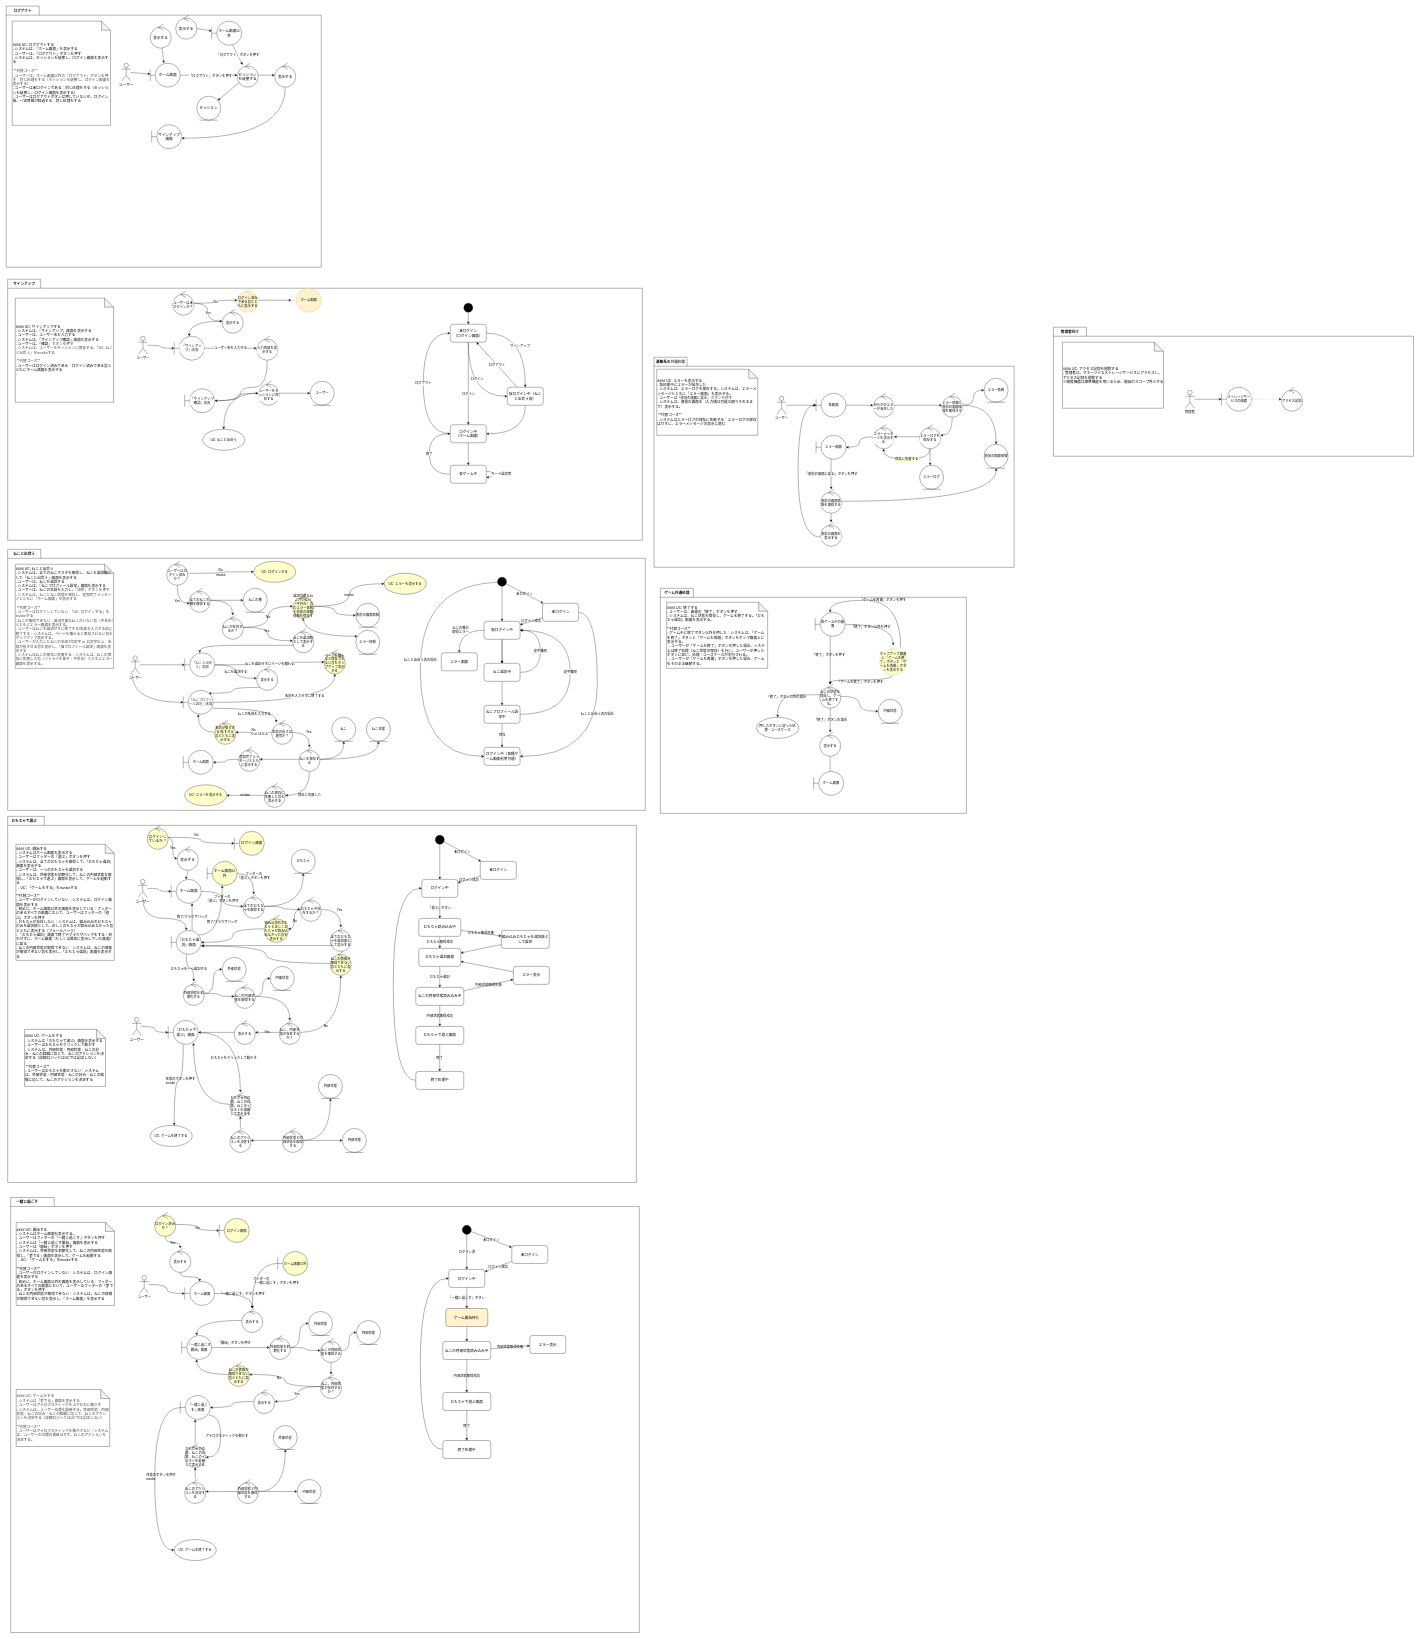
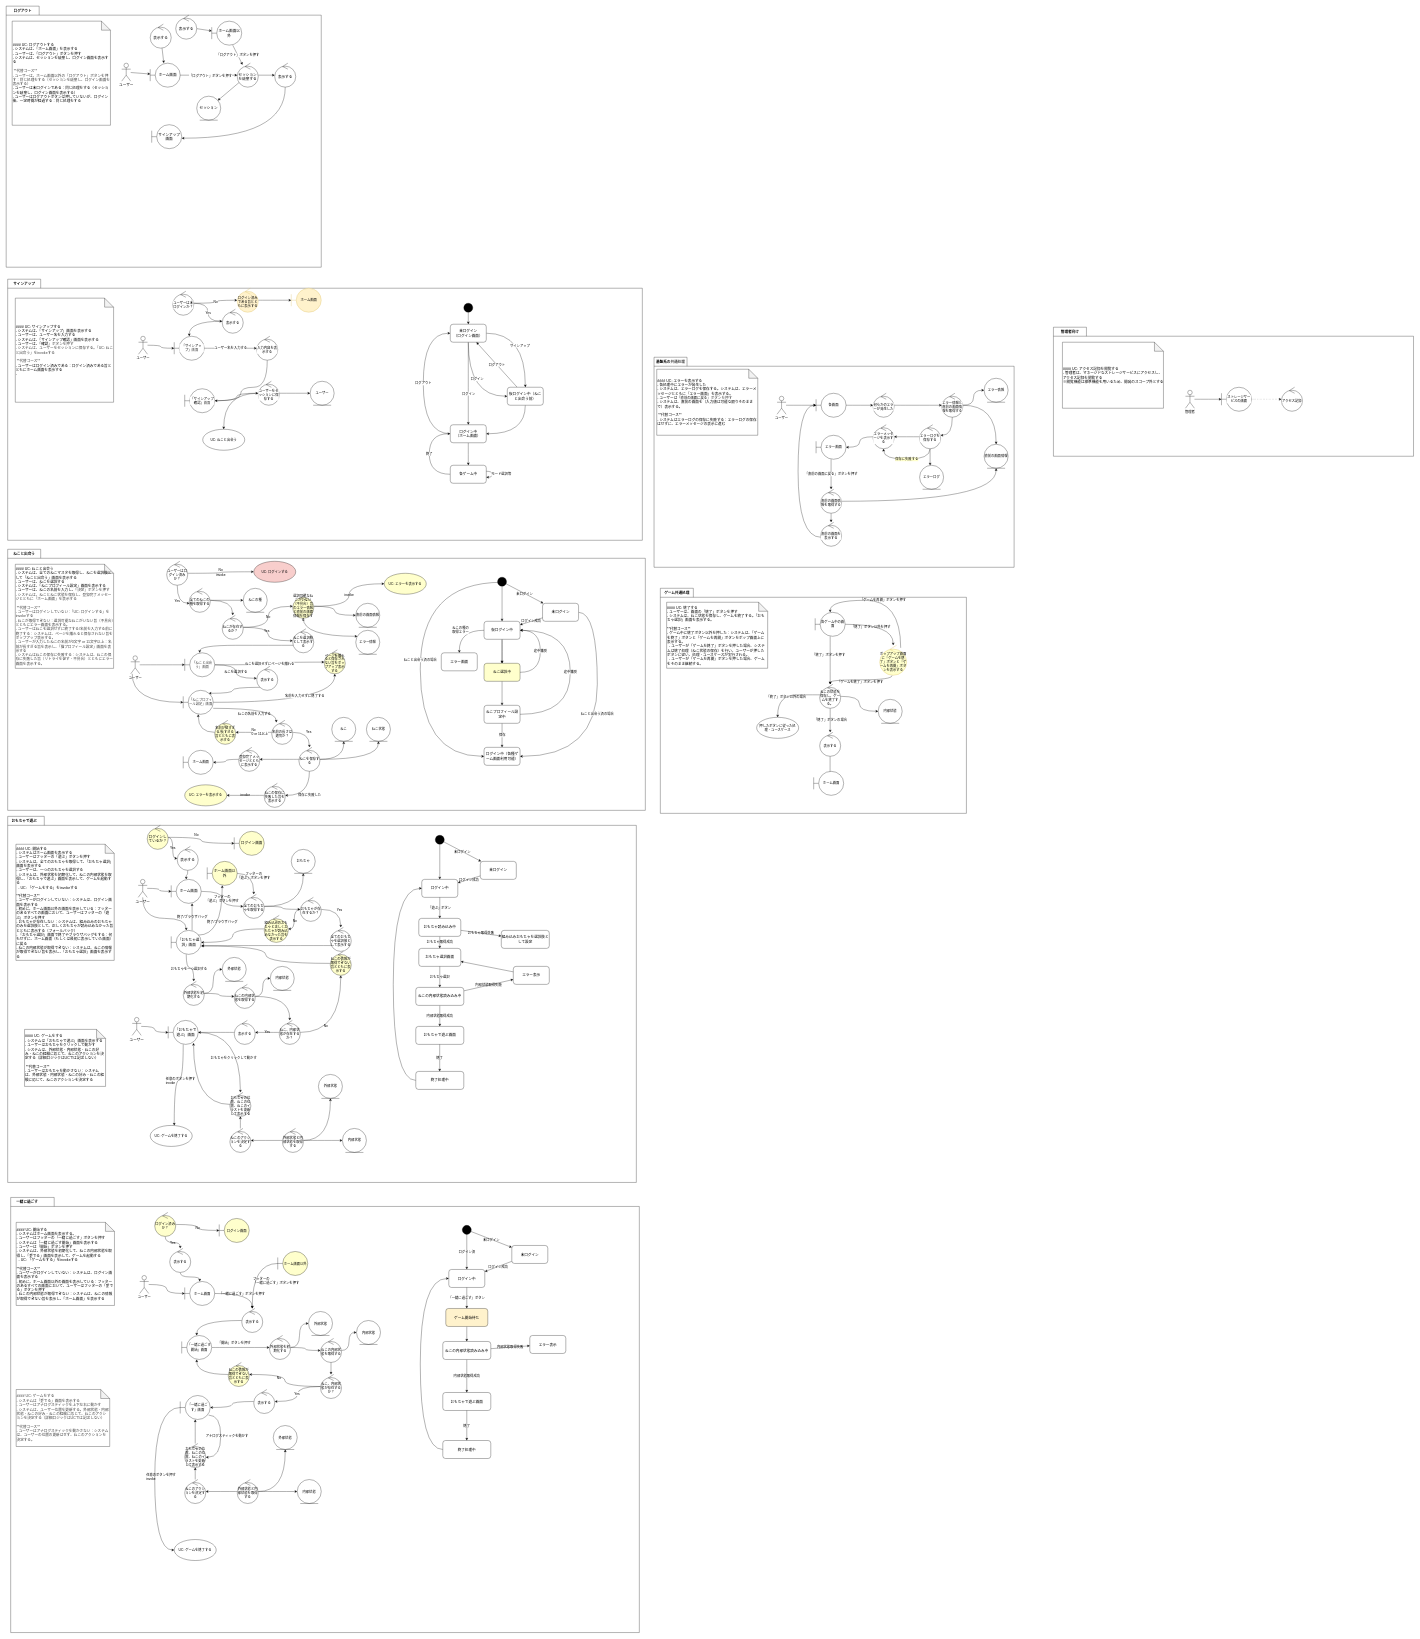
(275, 572) -> (275, 572)
(502, 672) -> (502, 672)
(464, 952) -> none
